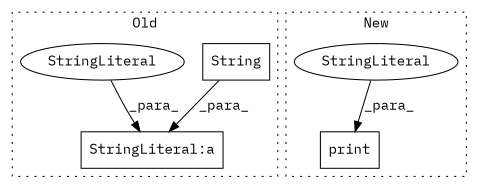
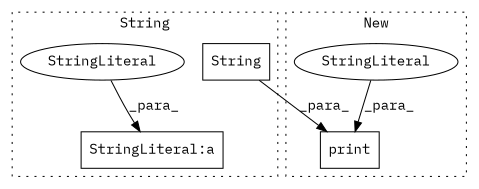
(145, 24) -> (145, 24)
(198, 102) -> (293, 106)
